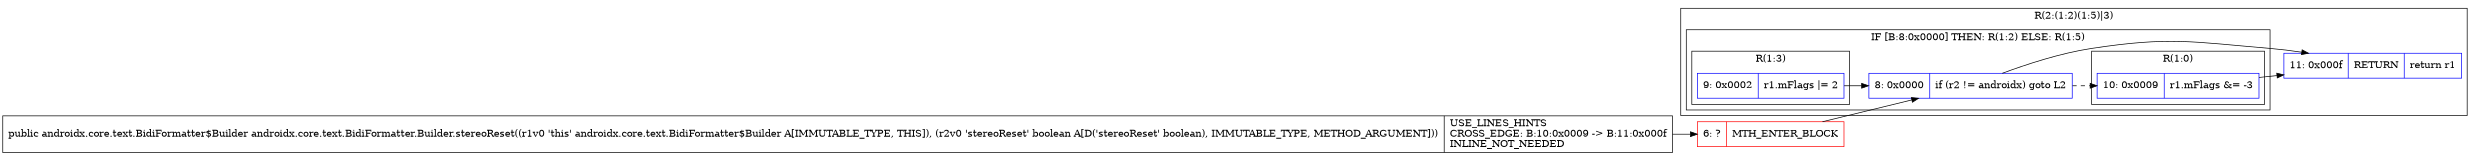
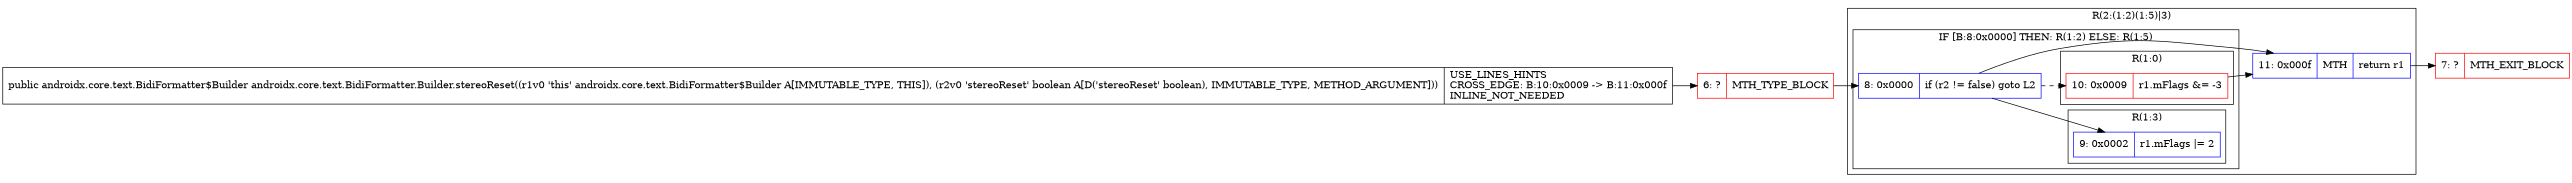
(2376, 65) -> (2335, 65)
none -> (2502, 66)
(2001, 85) -> (1980, 85)
(1854, 86) -> (2045, 114)
(2178, 86) -> (2147, 86)
(1785, 134) -> (1780, 85)
